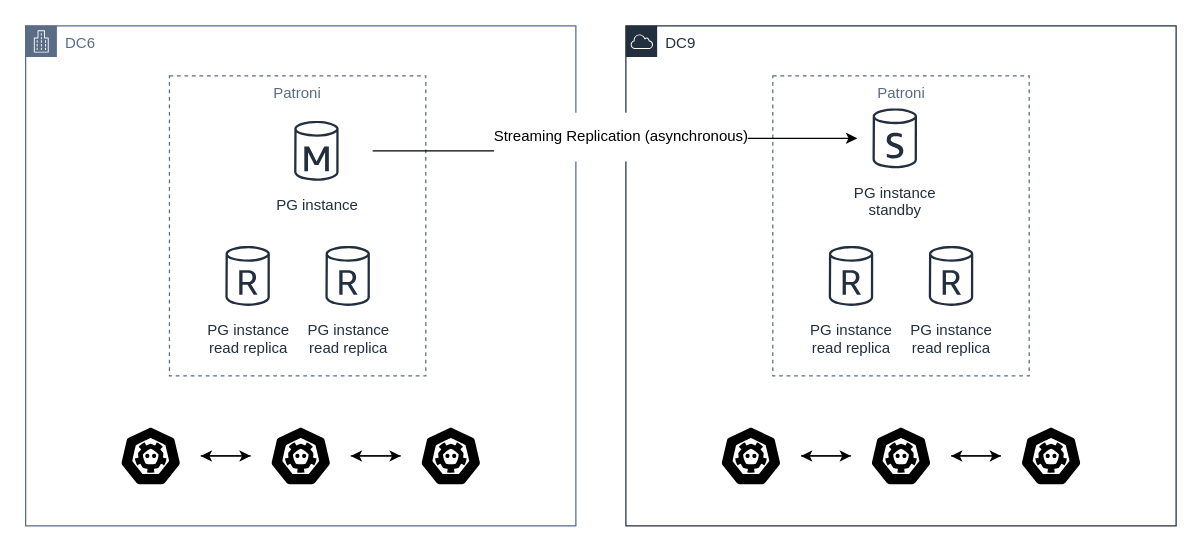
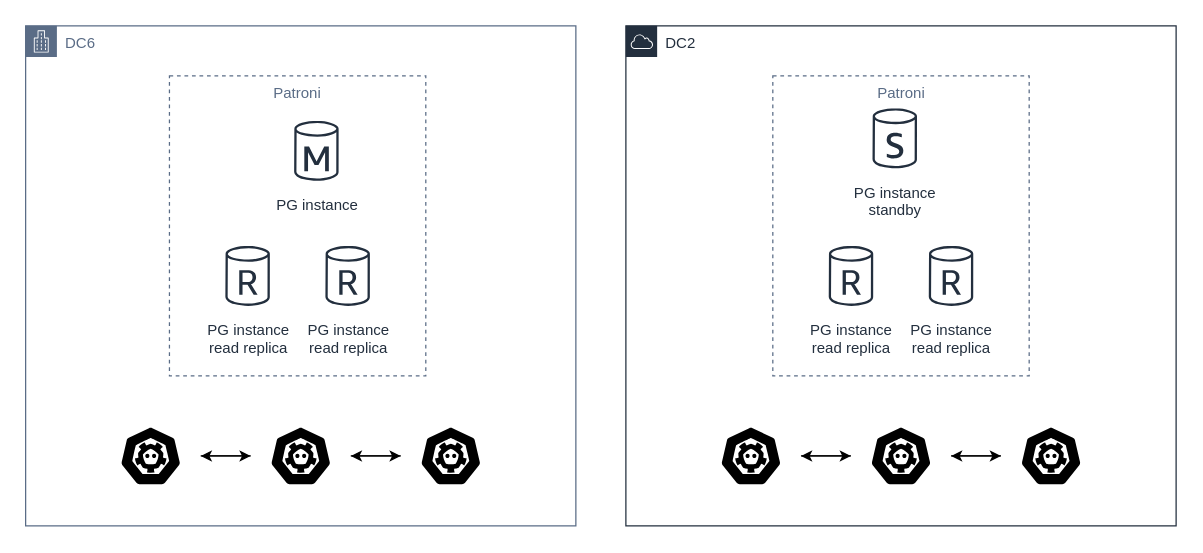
(678, 43) -> (678, 43)
(730, 138) -> none
